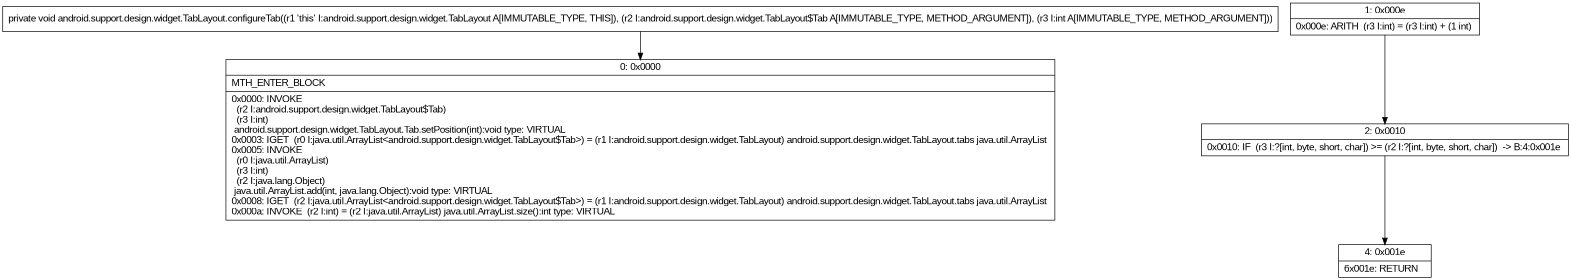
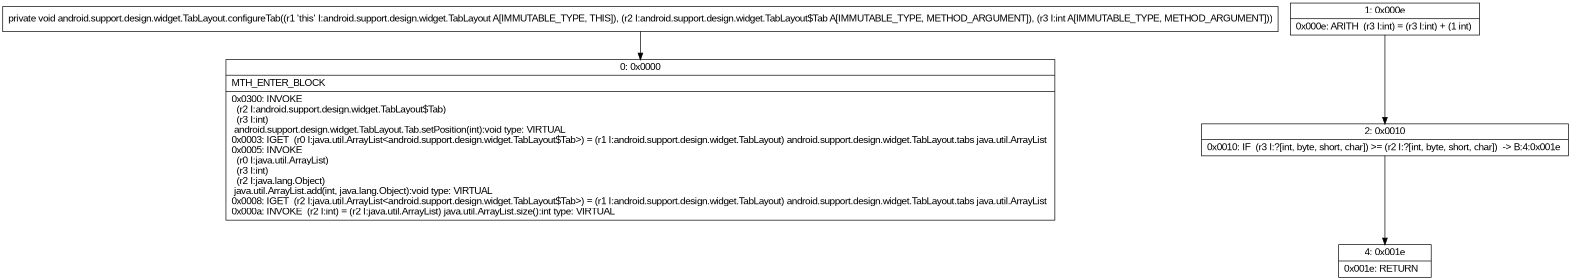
(270, 99) -> (270, 99)
(1385, 269) -> (1385, 269)
